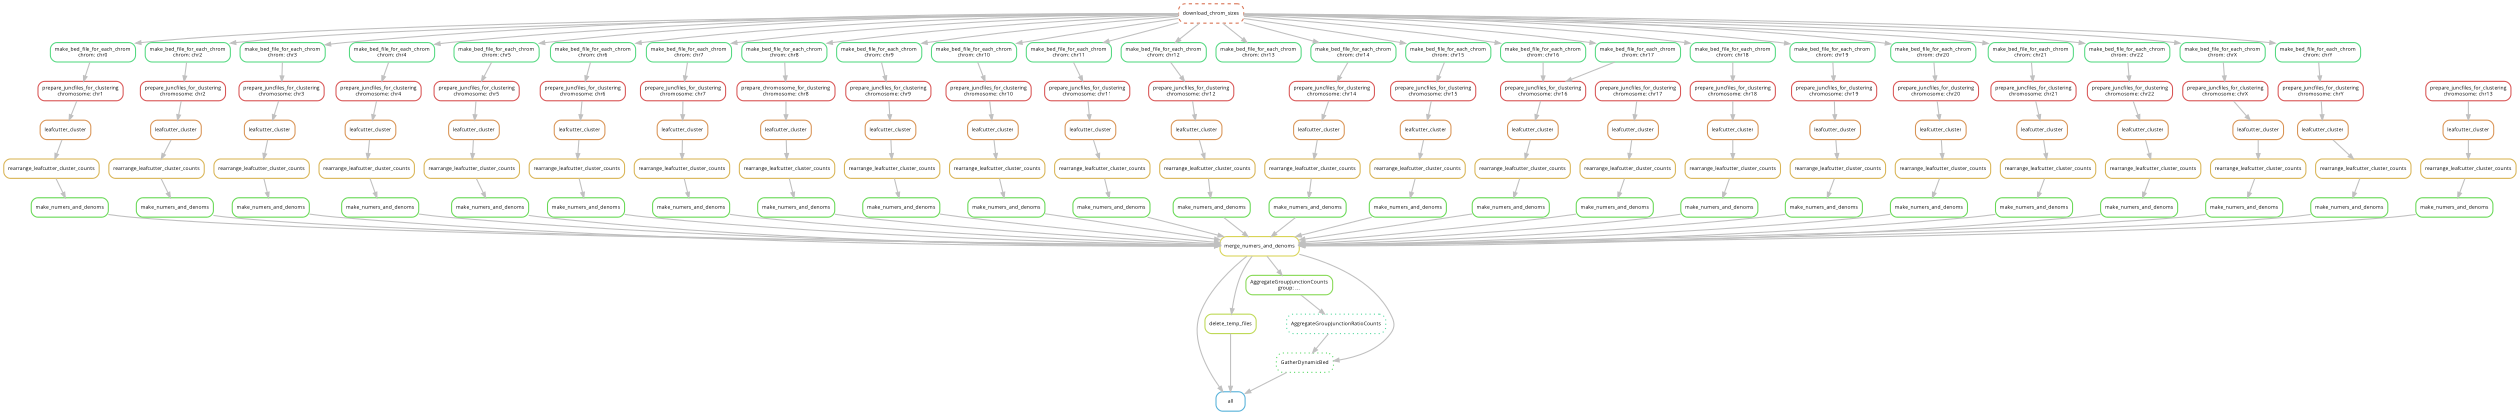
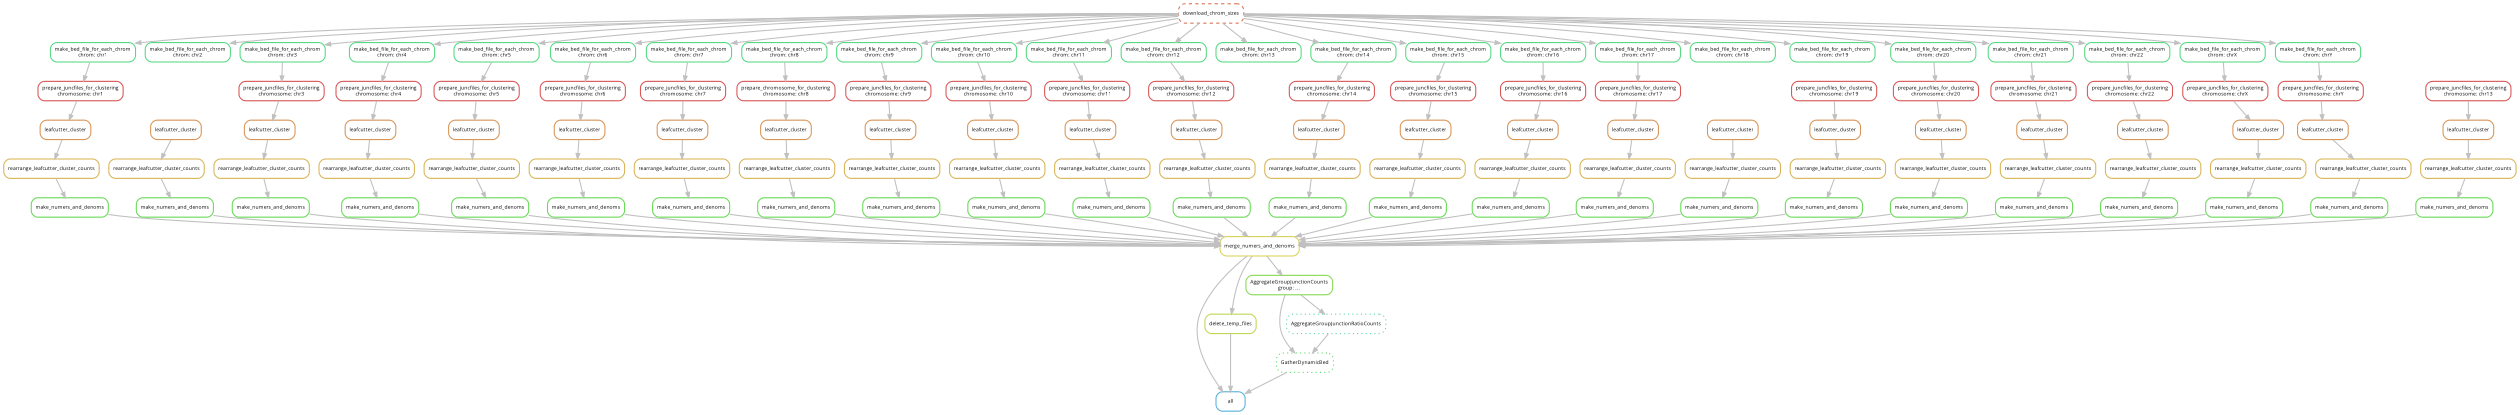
(93, 52) -> (93, 52)
(1833, 69) -> none
(1593, 71) -> (1638, 69)
(183, 91) -> none
(1733, 91) -> none
(1382, 301) -> (1280, 323)
